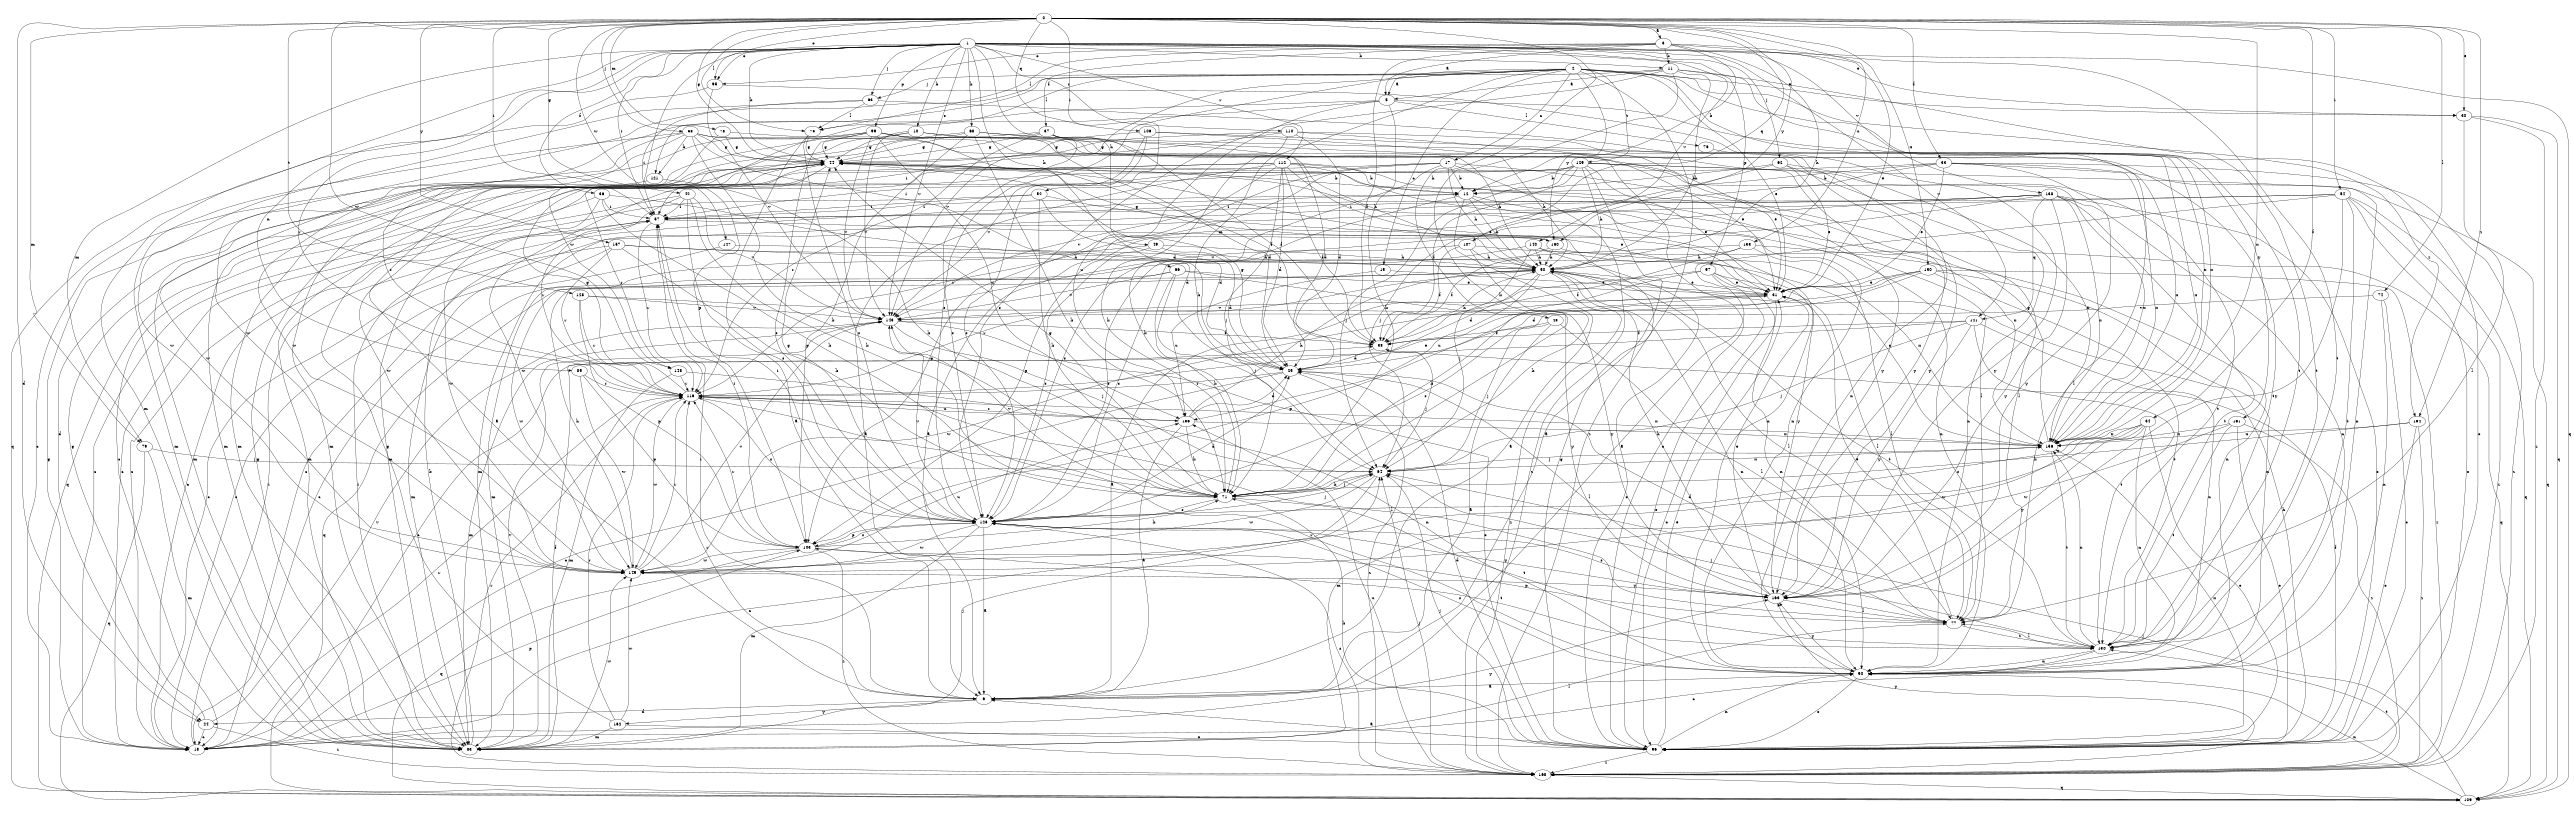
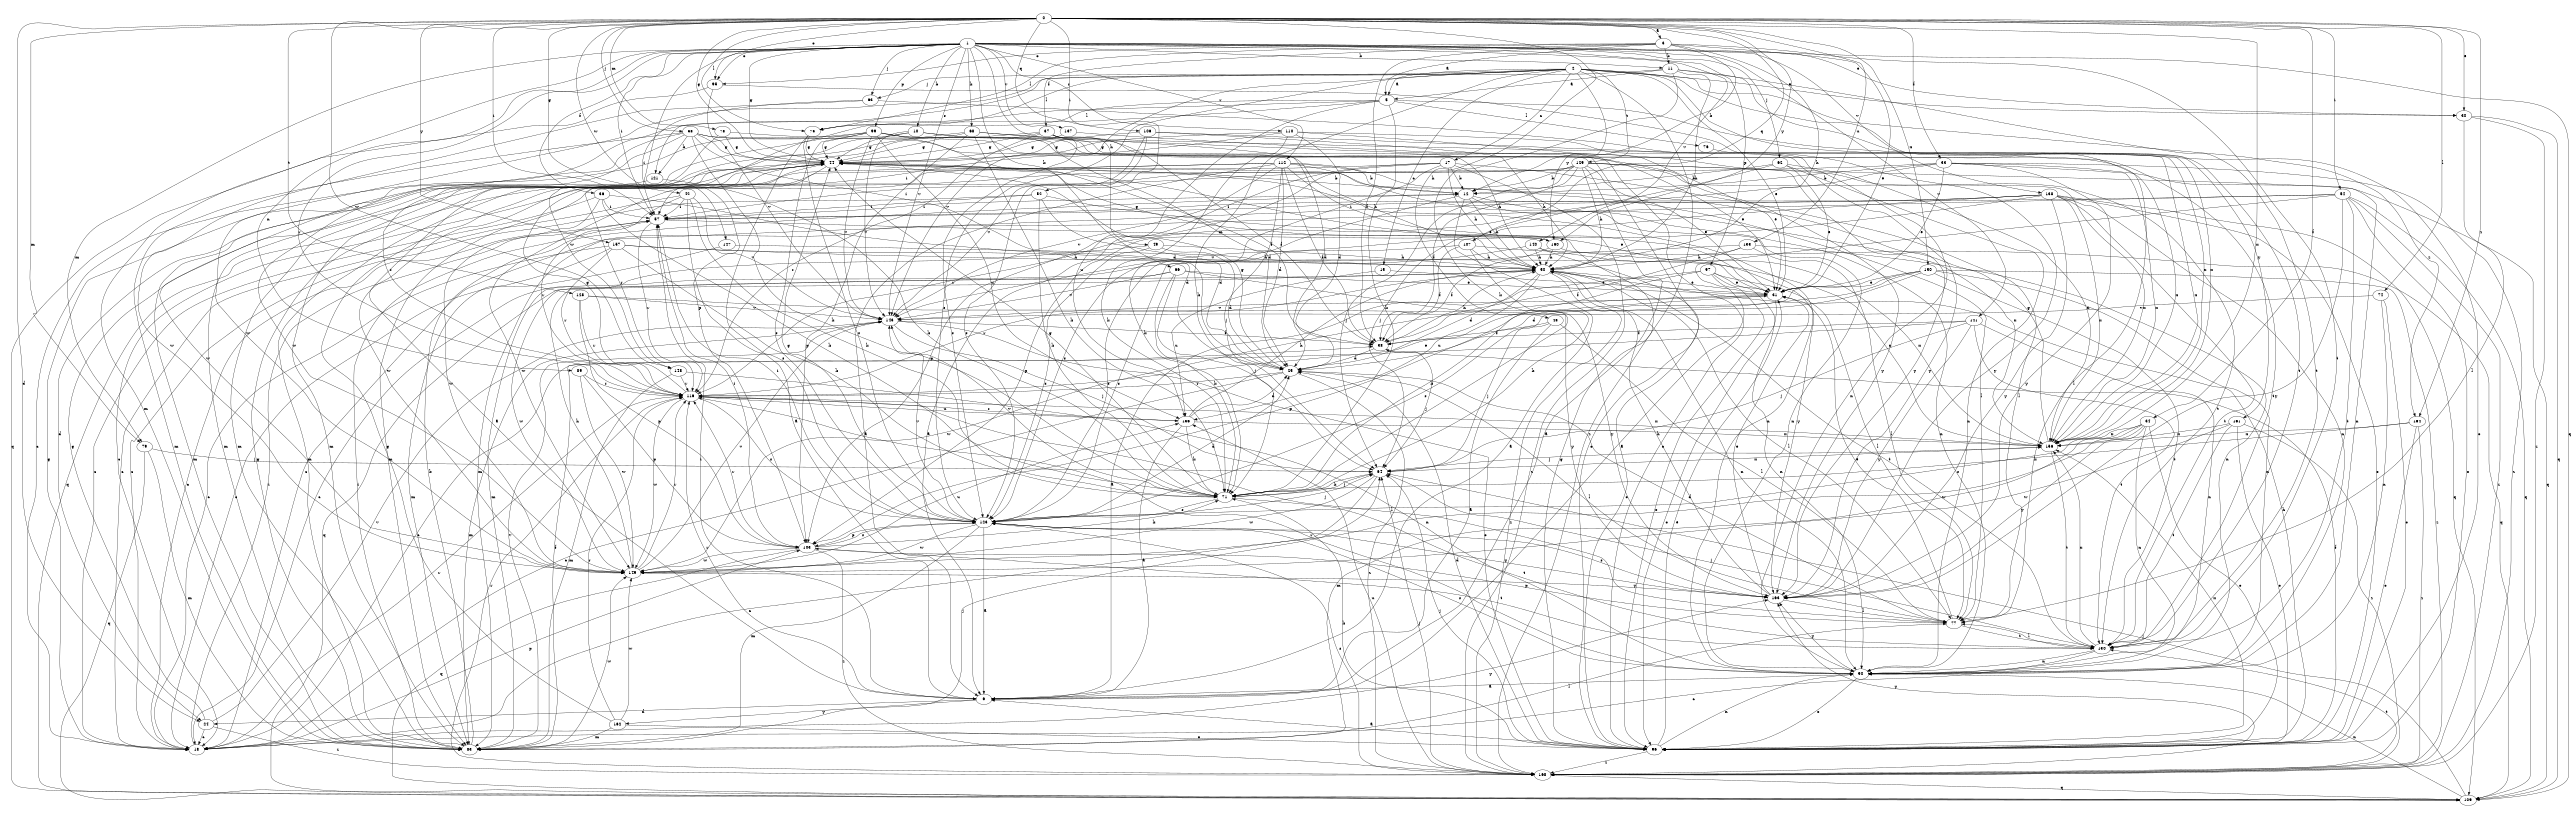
(751, 100) -> (751, 100)
(843, 115) -> (1114, 107)
none -> (1068, 131)
(1159, 179) -> none
(2033, 274) -> (2436, 358)
(1459, 358) -> none
